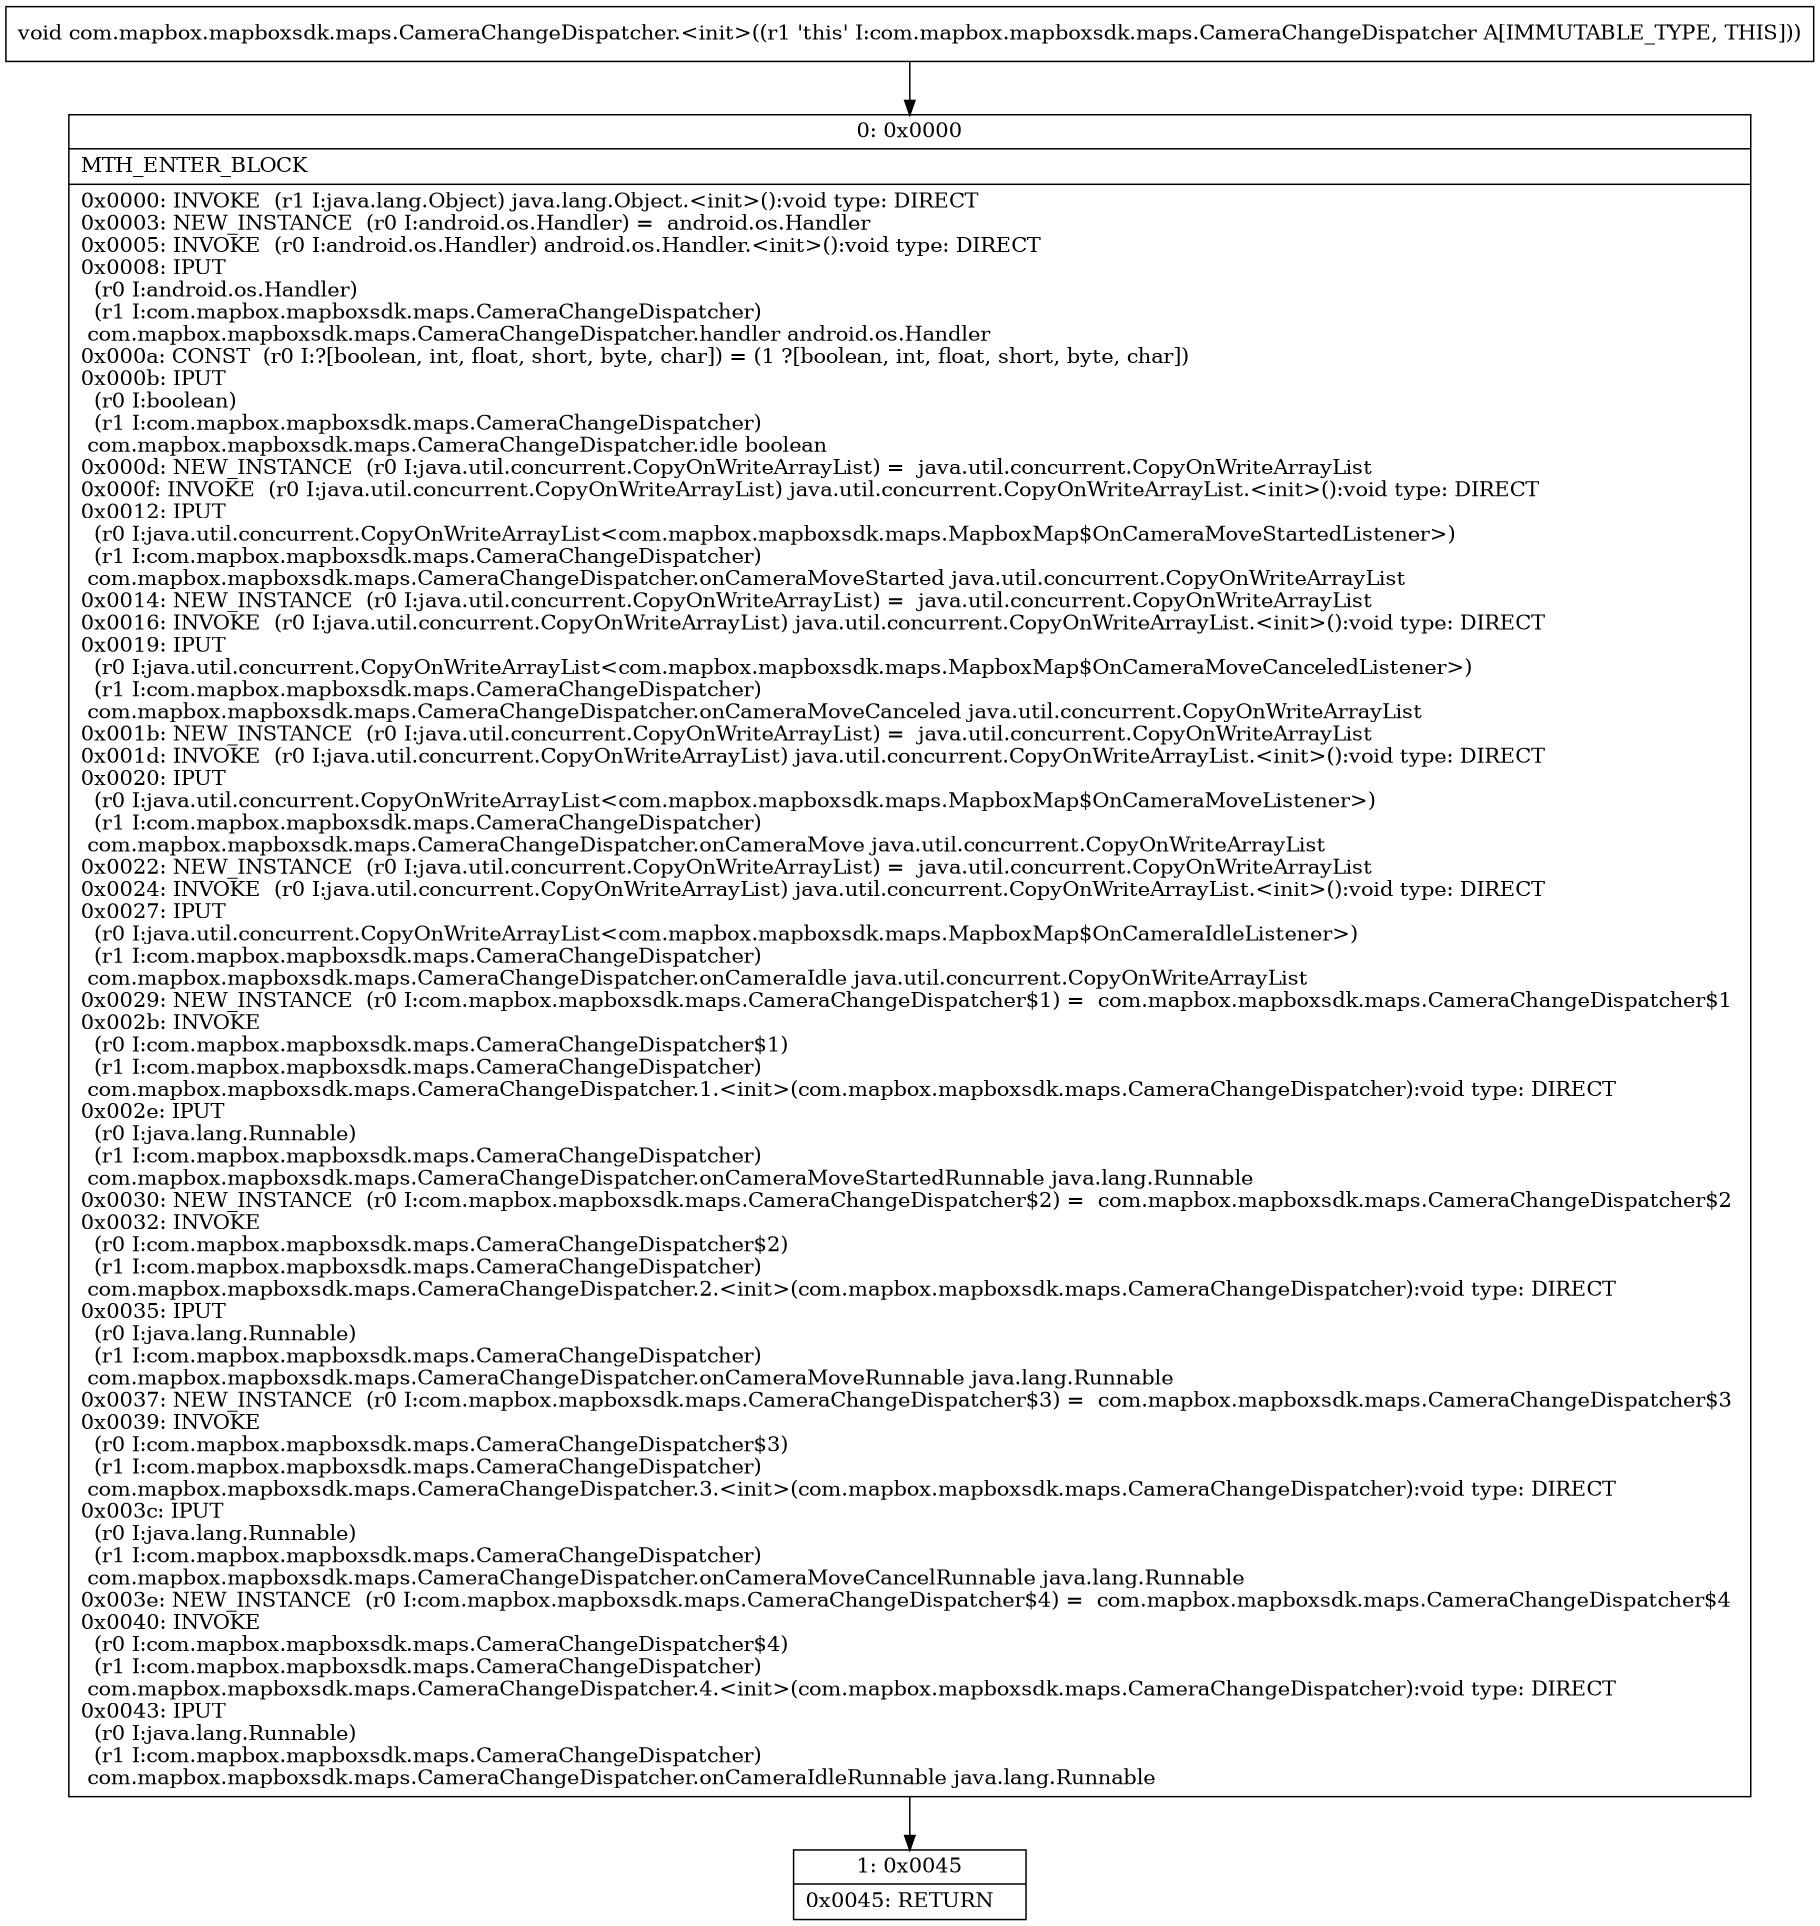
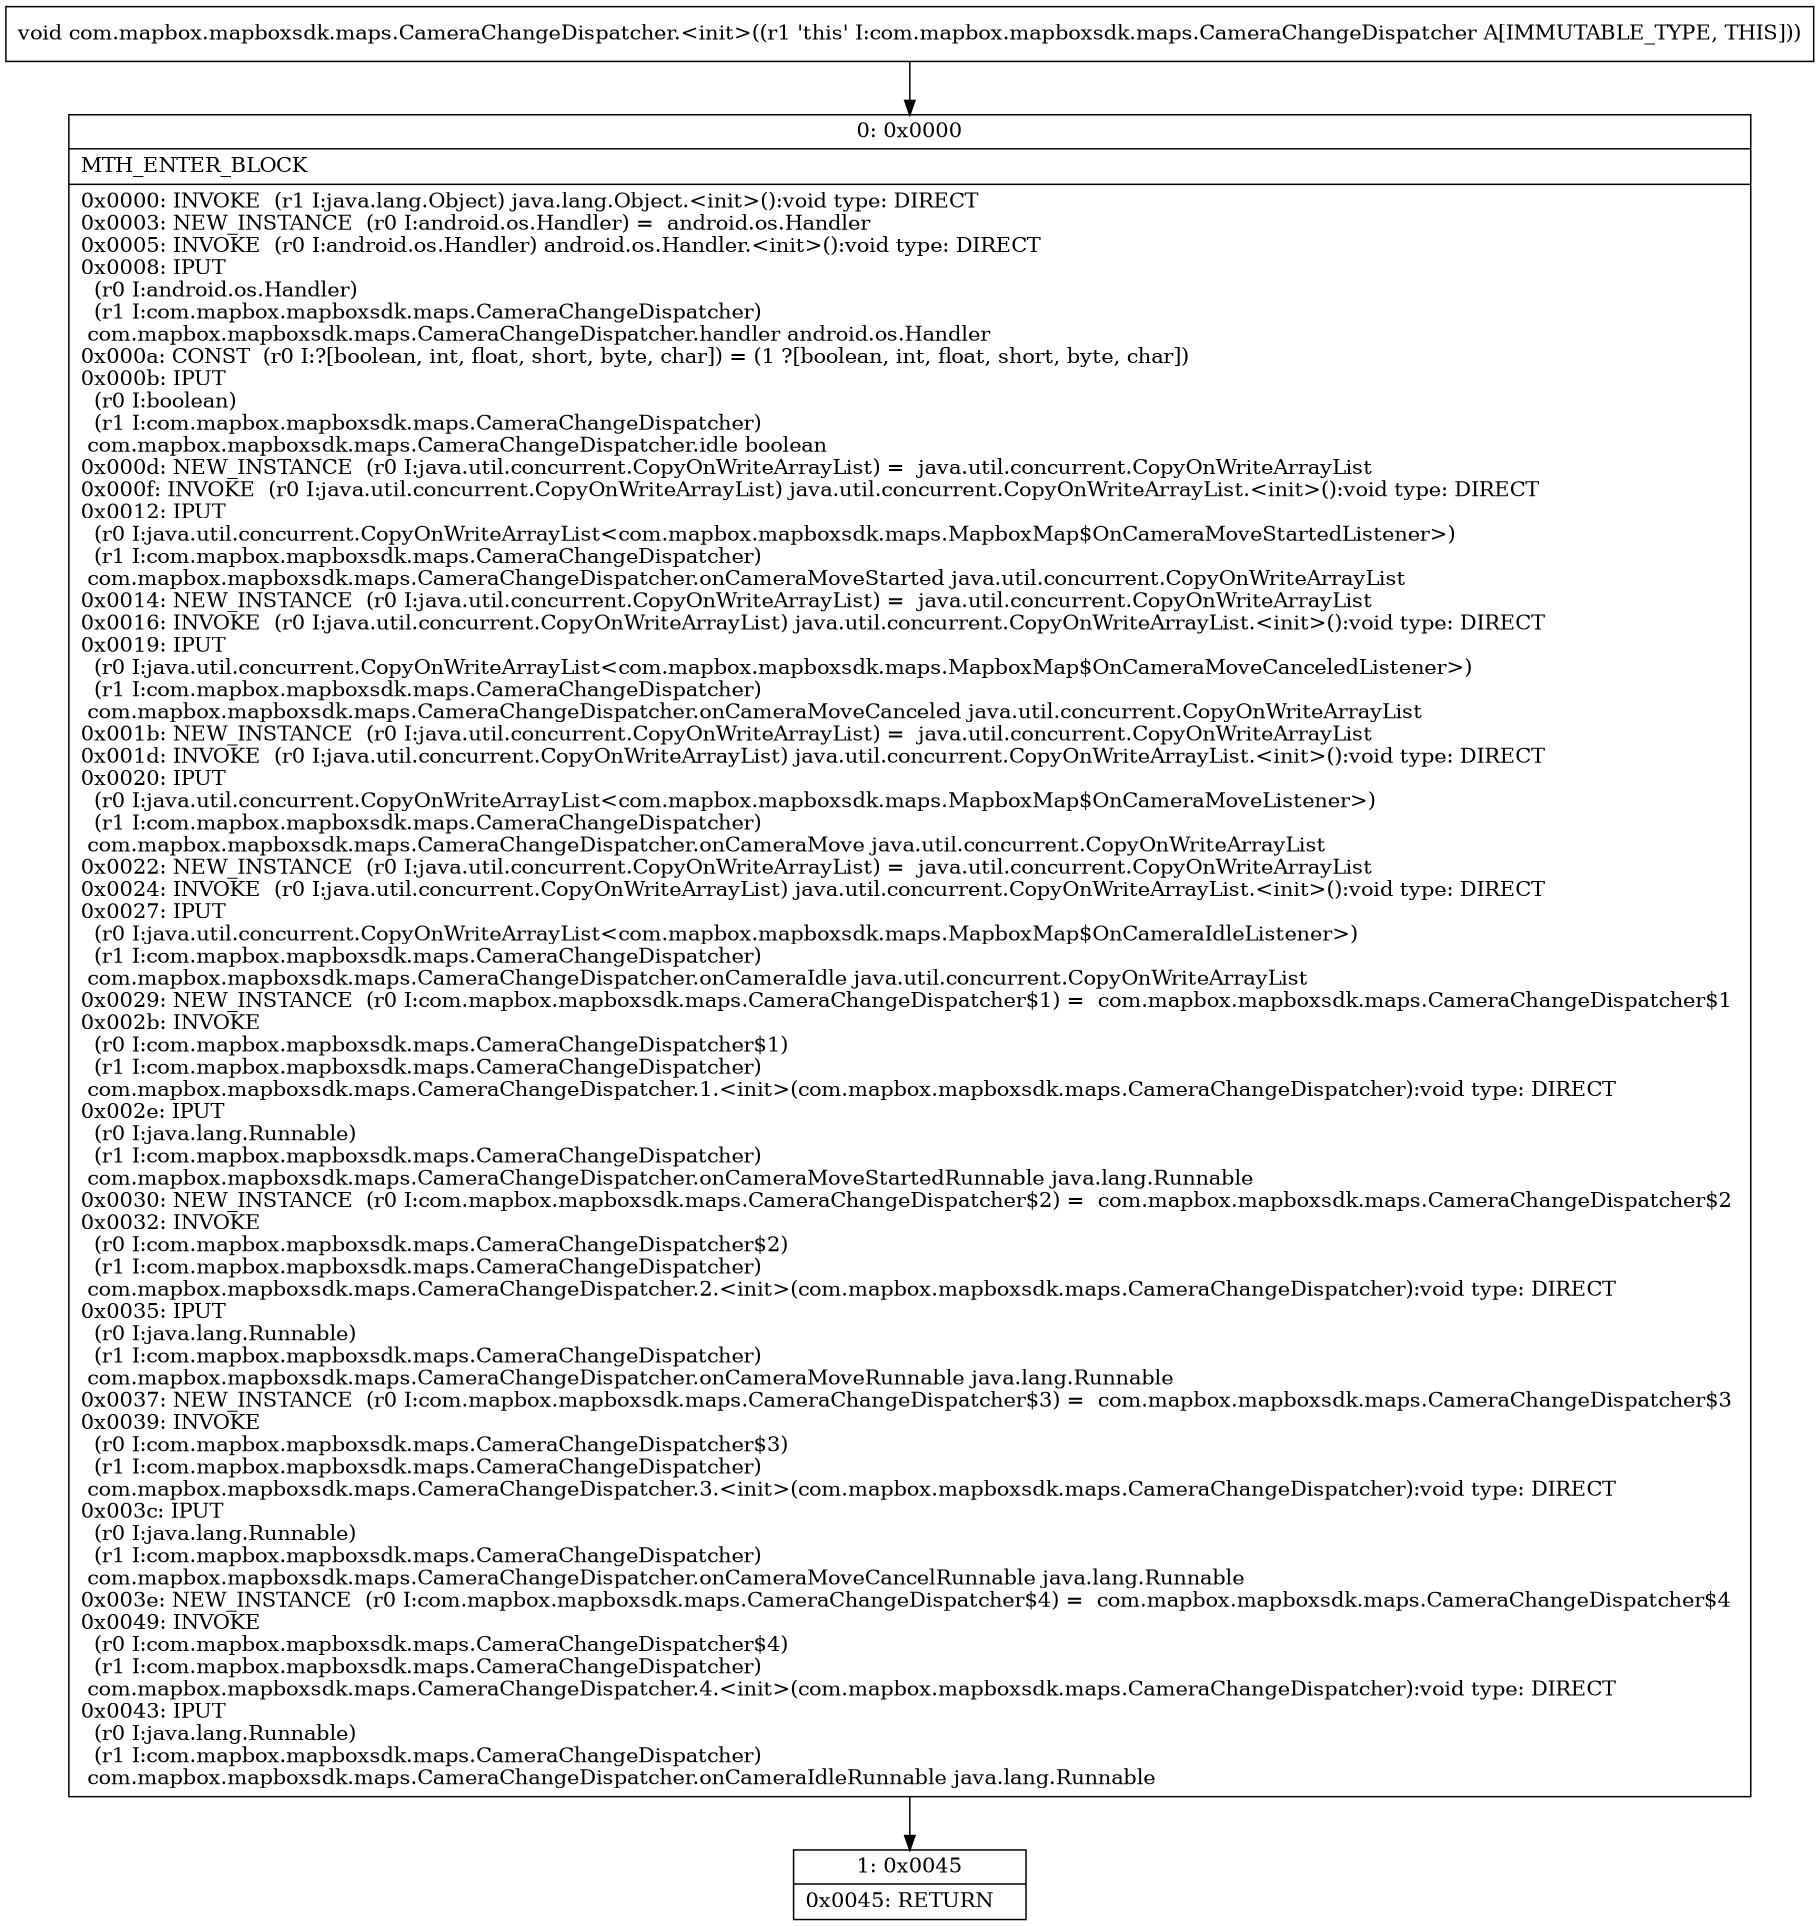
(178, 1623) -> (178, 1623)
